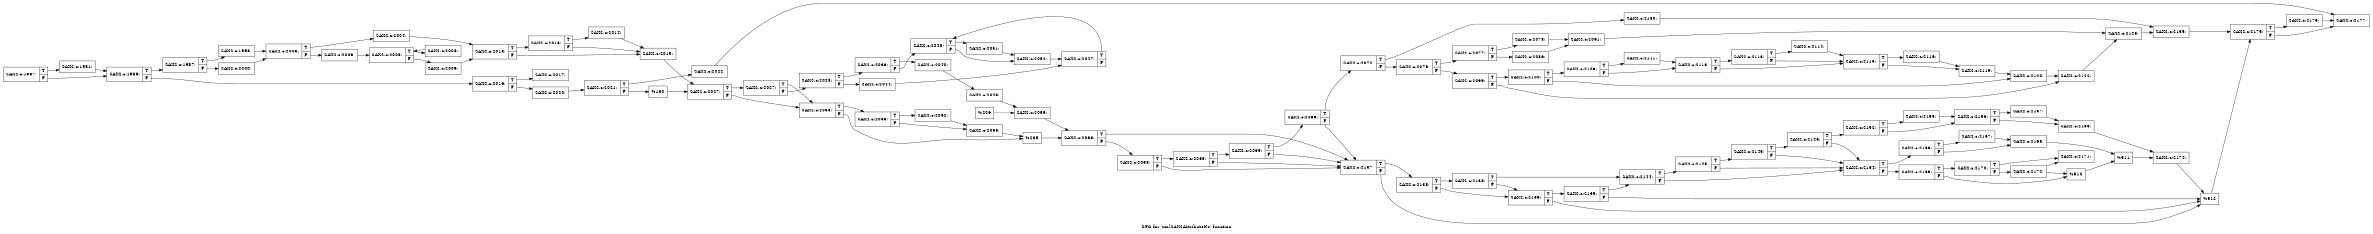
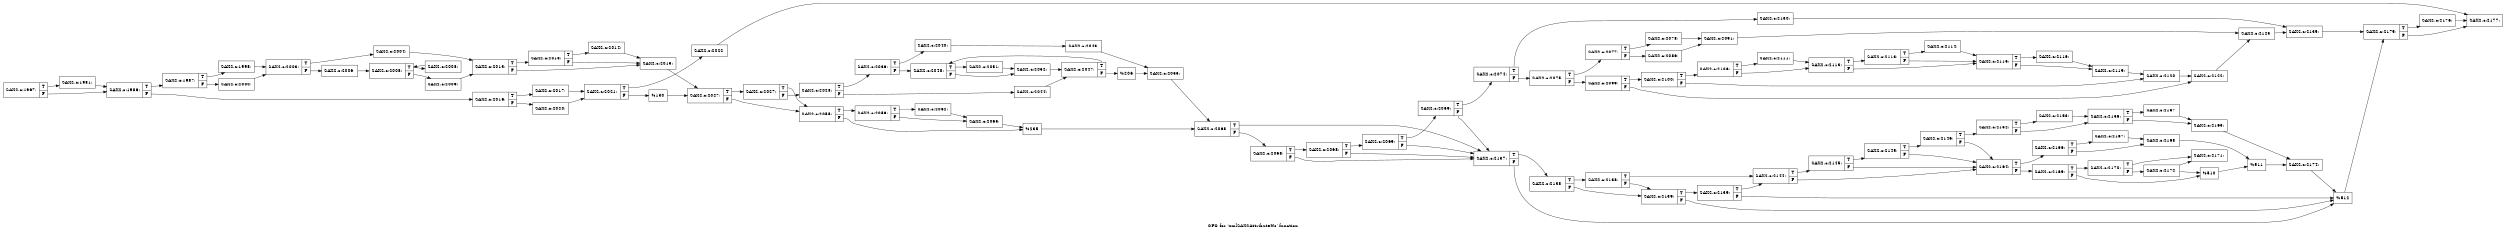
none -> (1110, 73)
none -> (575, 91)
